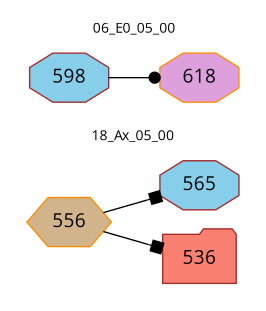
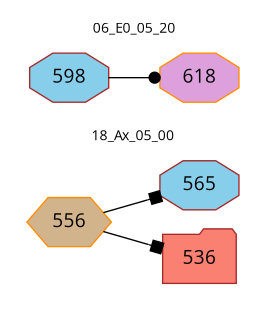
(134, 29) -> (134, 29)
